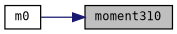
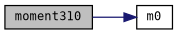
(57, 17) -> (108, 17)
